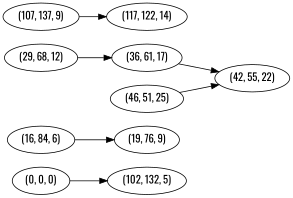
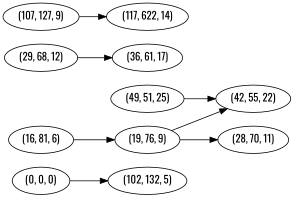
(41, 17) -> (41, 17)
(147, 17) -> (147, 17)
(195, 67) -> (196, 121)
(147, 99) -> (147, 99)
(41, 140) -> (41, 140)
none -> (253, 140)
